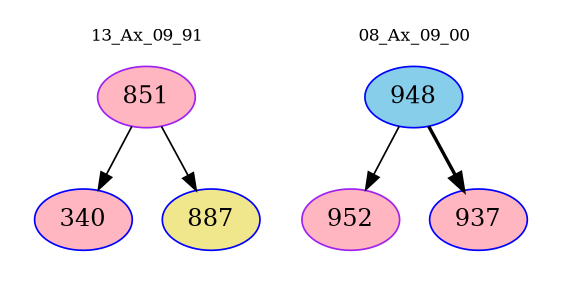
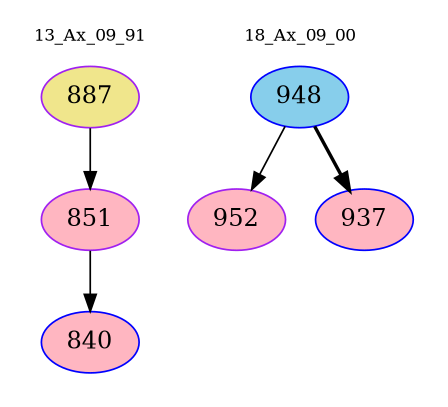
(415, 37) -> (301, 37)
(175, 151) -> (90, 150)
(83, 220) -> (90, 342)
(211, 220) -> (90, 97)
